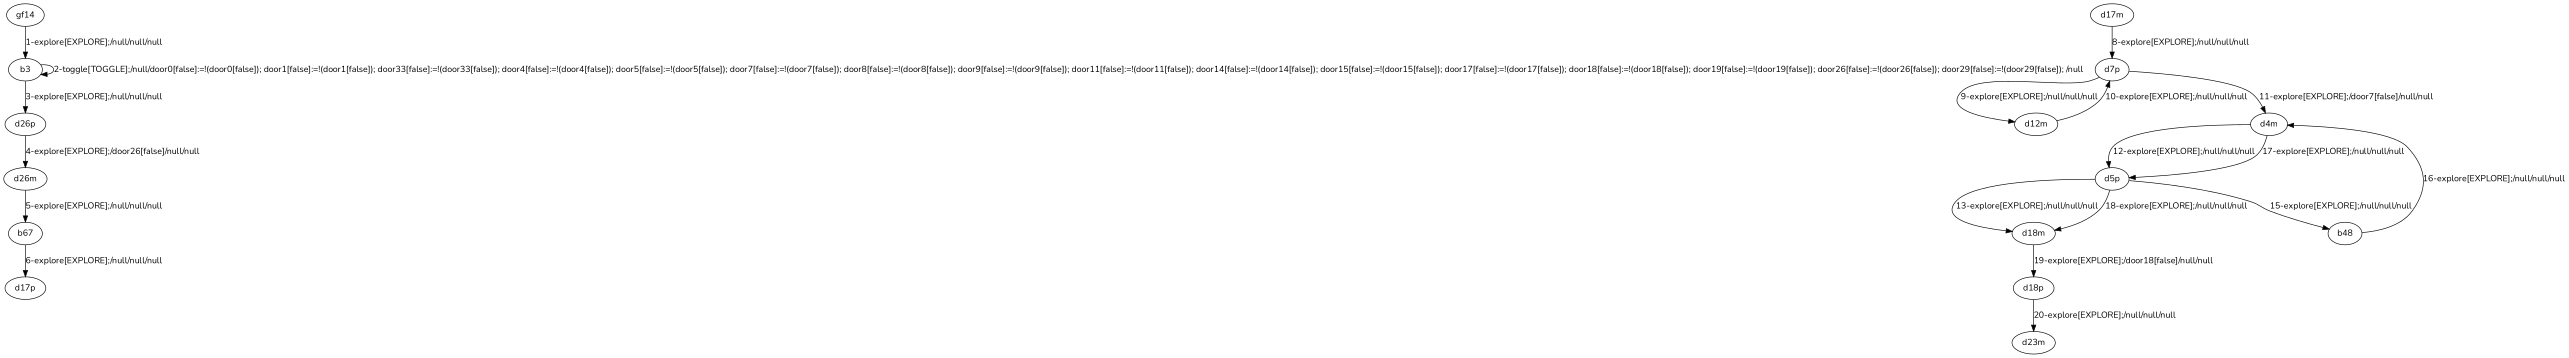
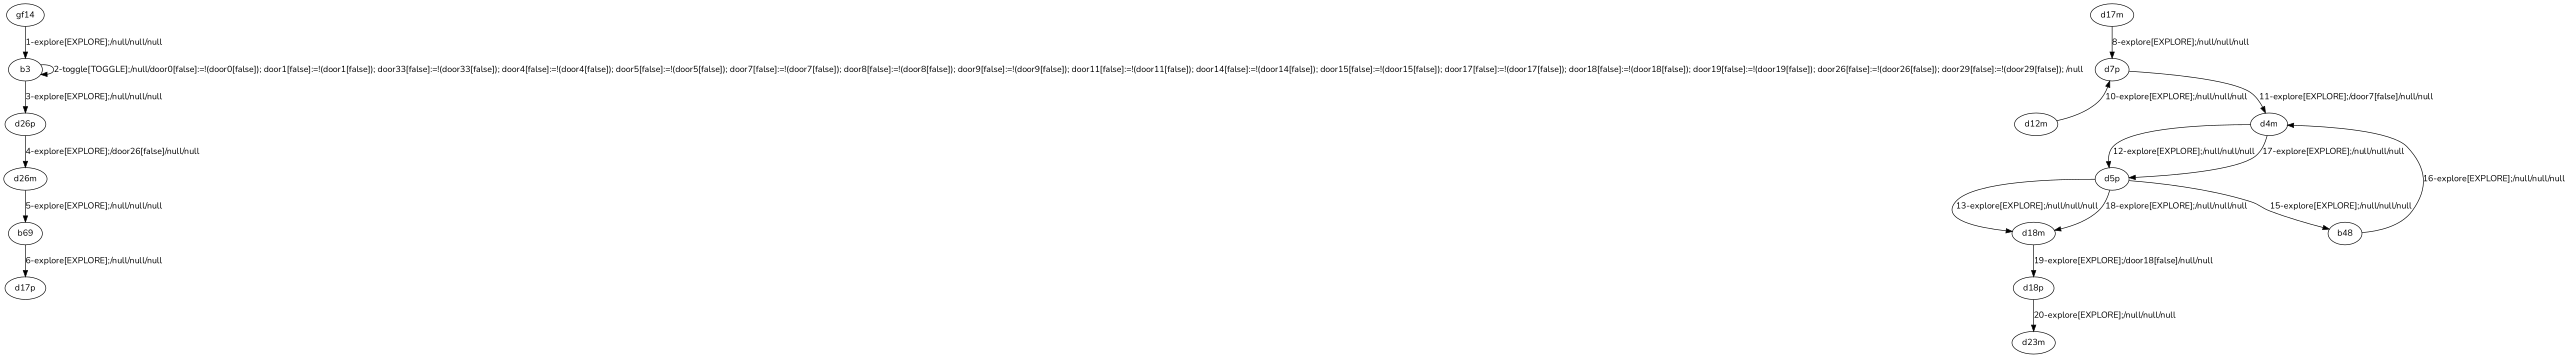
(1996, 82) -> none
(25, 234) -> (25, 234)
